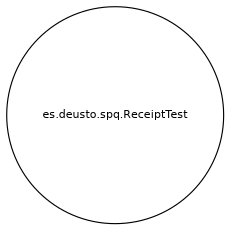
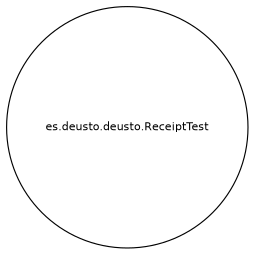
(115, 115) -> (127, 127)
